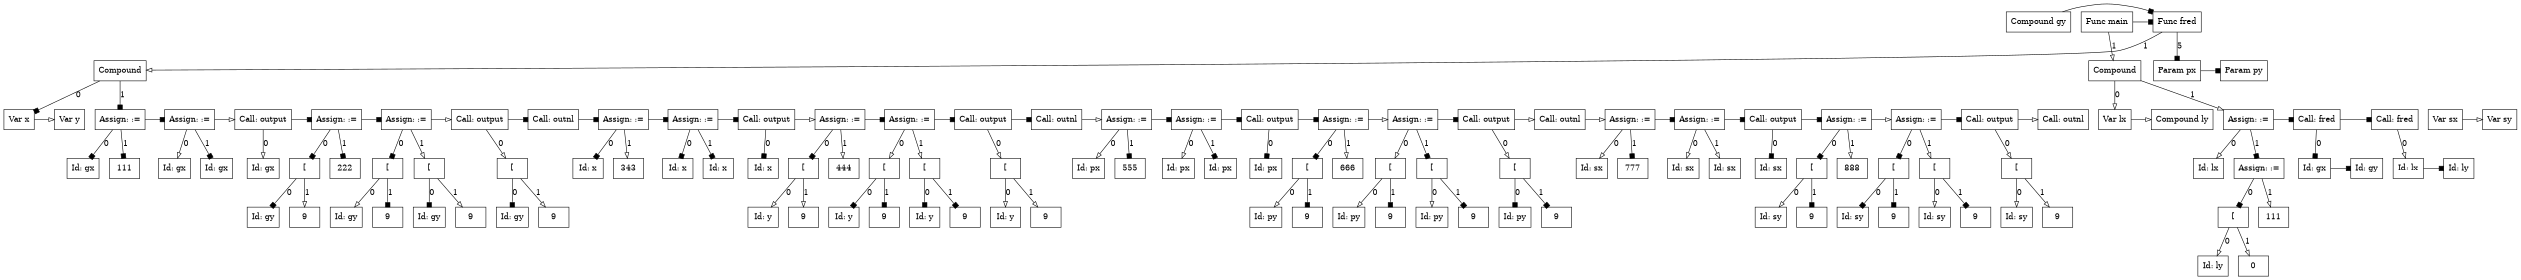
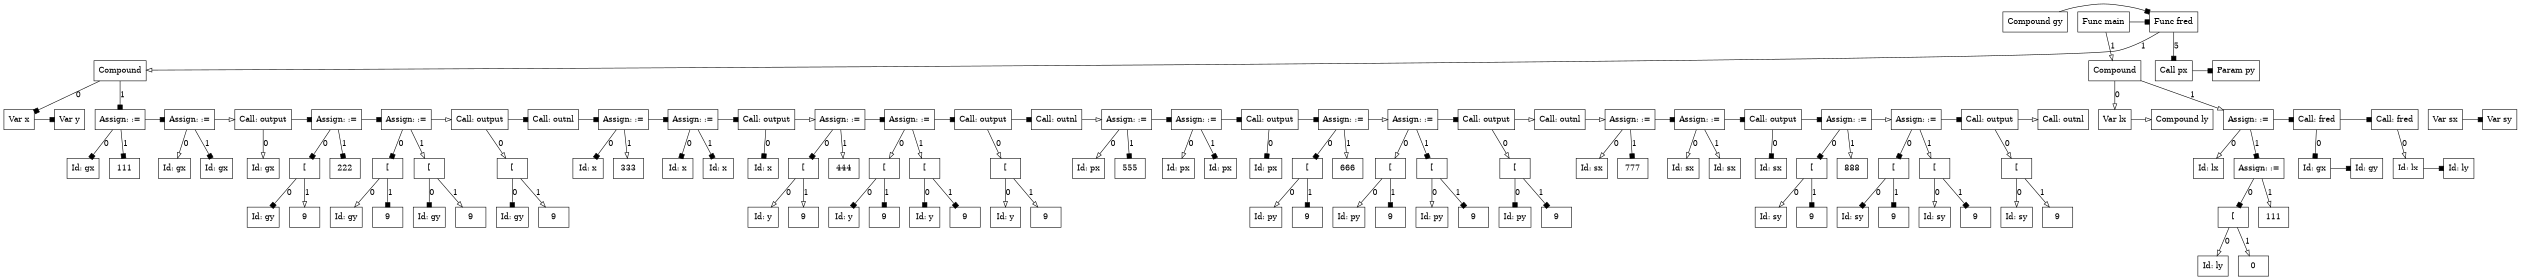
(2177, 71) -> (2174, 71)
(42, 120) -> (42, 120)
(2470, 120) -> (2470, 120)
(628, 168) -> (628, 168)
